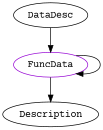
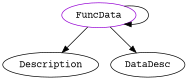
(51, 37) -> (121, 37)
